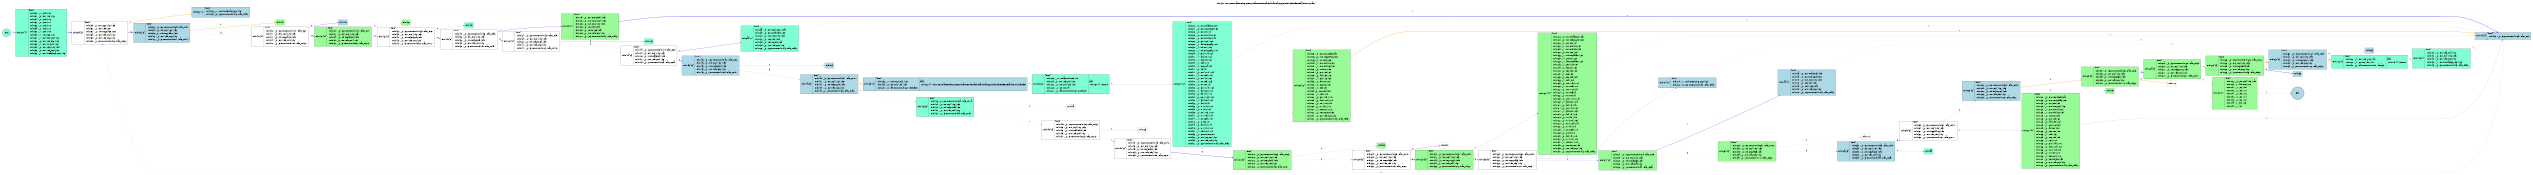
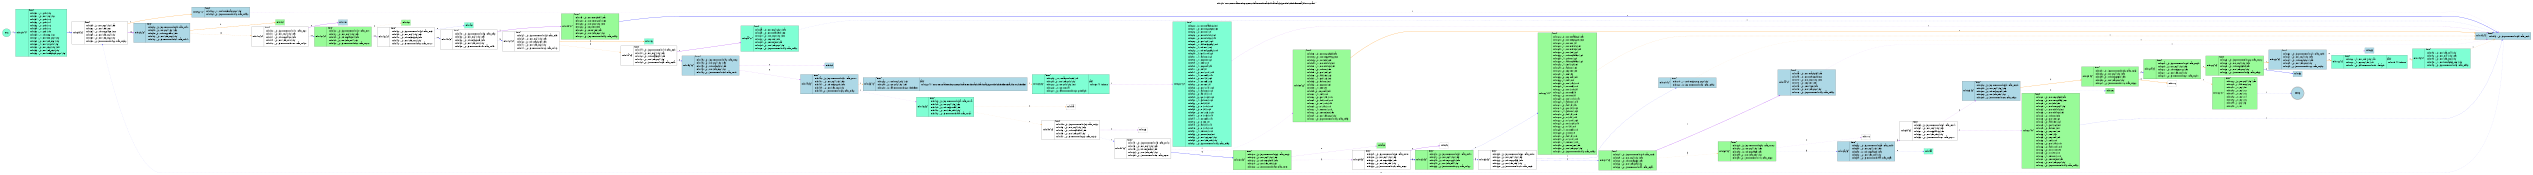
(2298, 93) -> (2298, 93)
